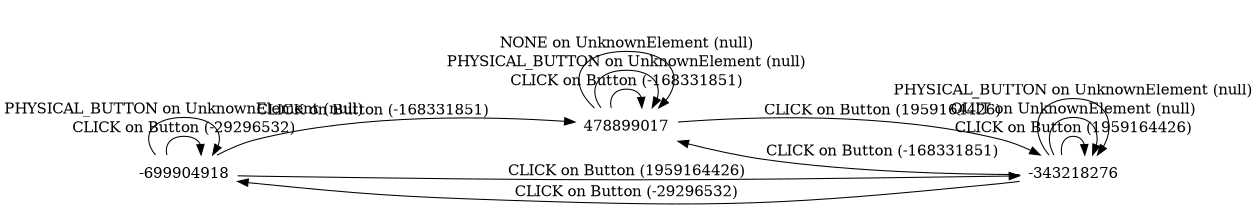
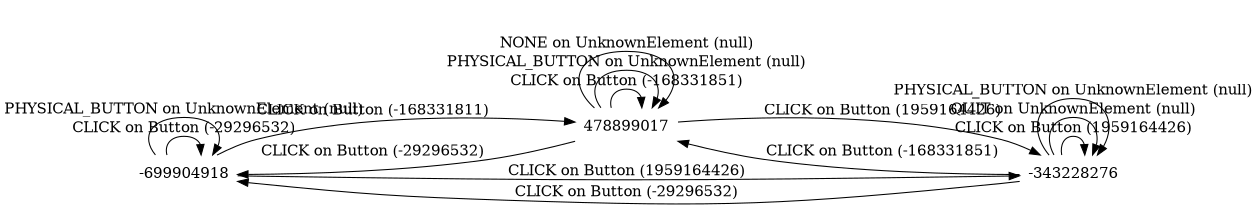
(373, 111) -> (373, 111)
none -> (413, 168)
(1073, 174) -> (1073, 174)
